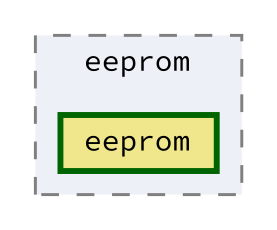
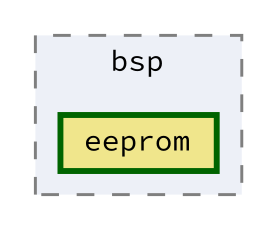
(139, 63) -> (139, 63)
